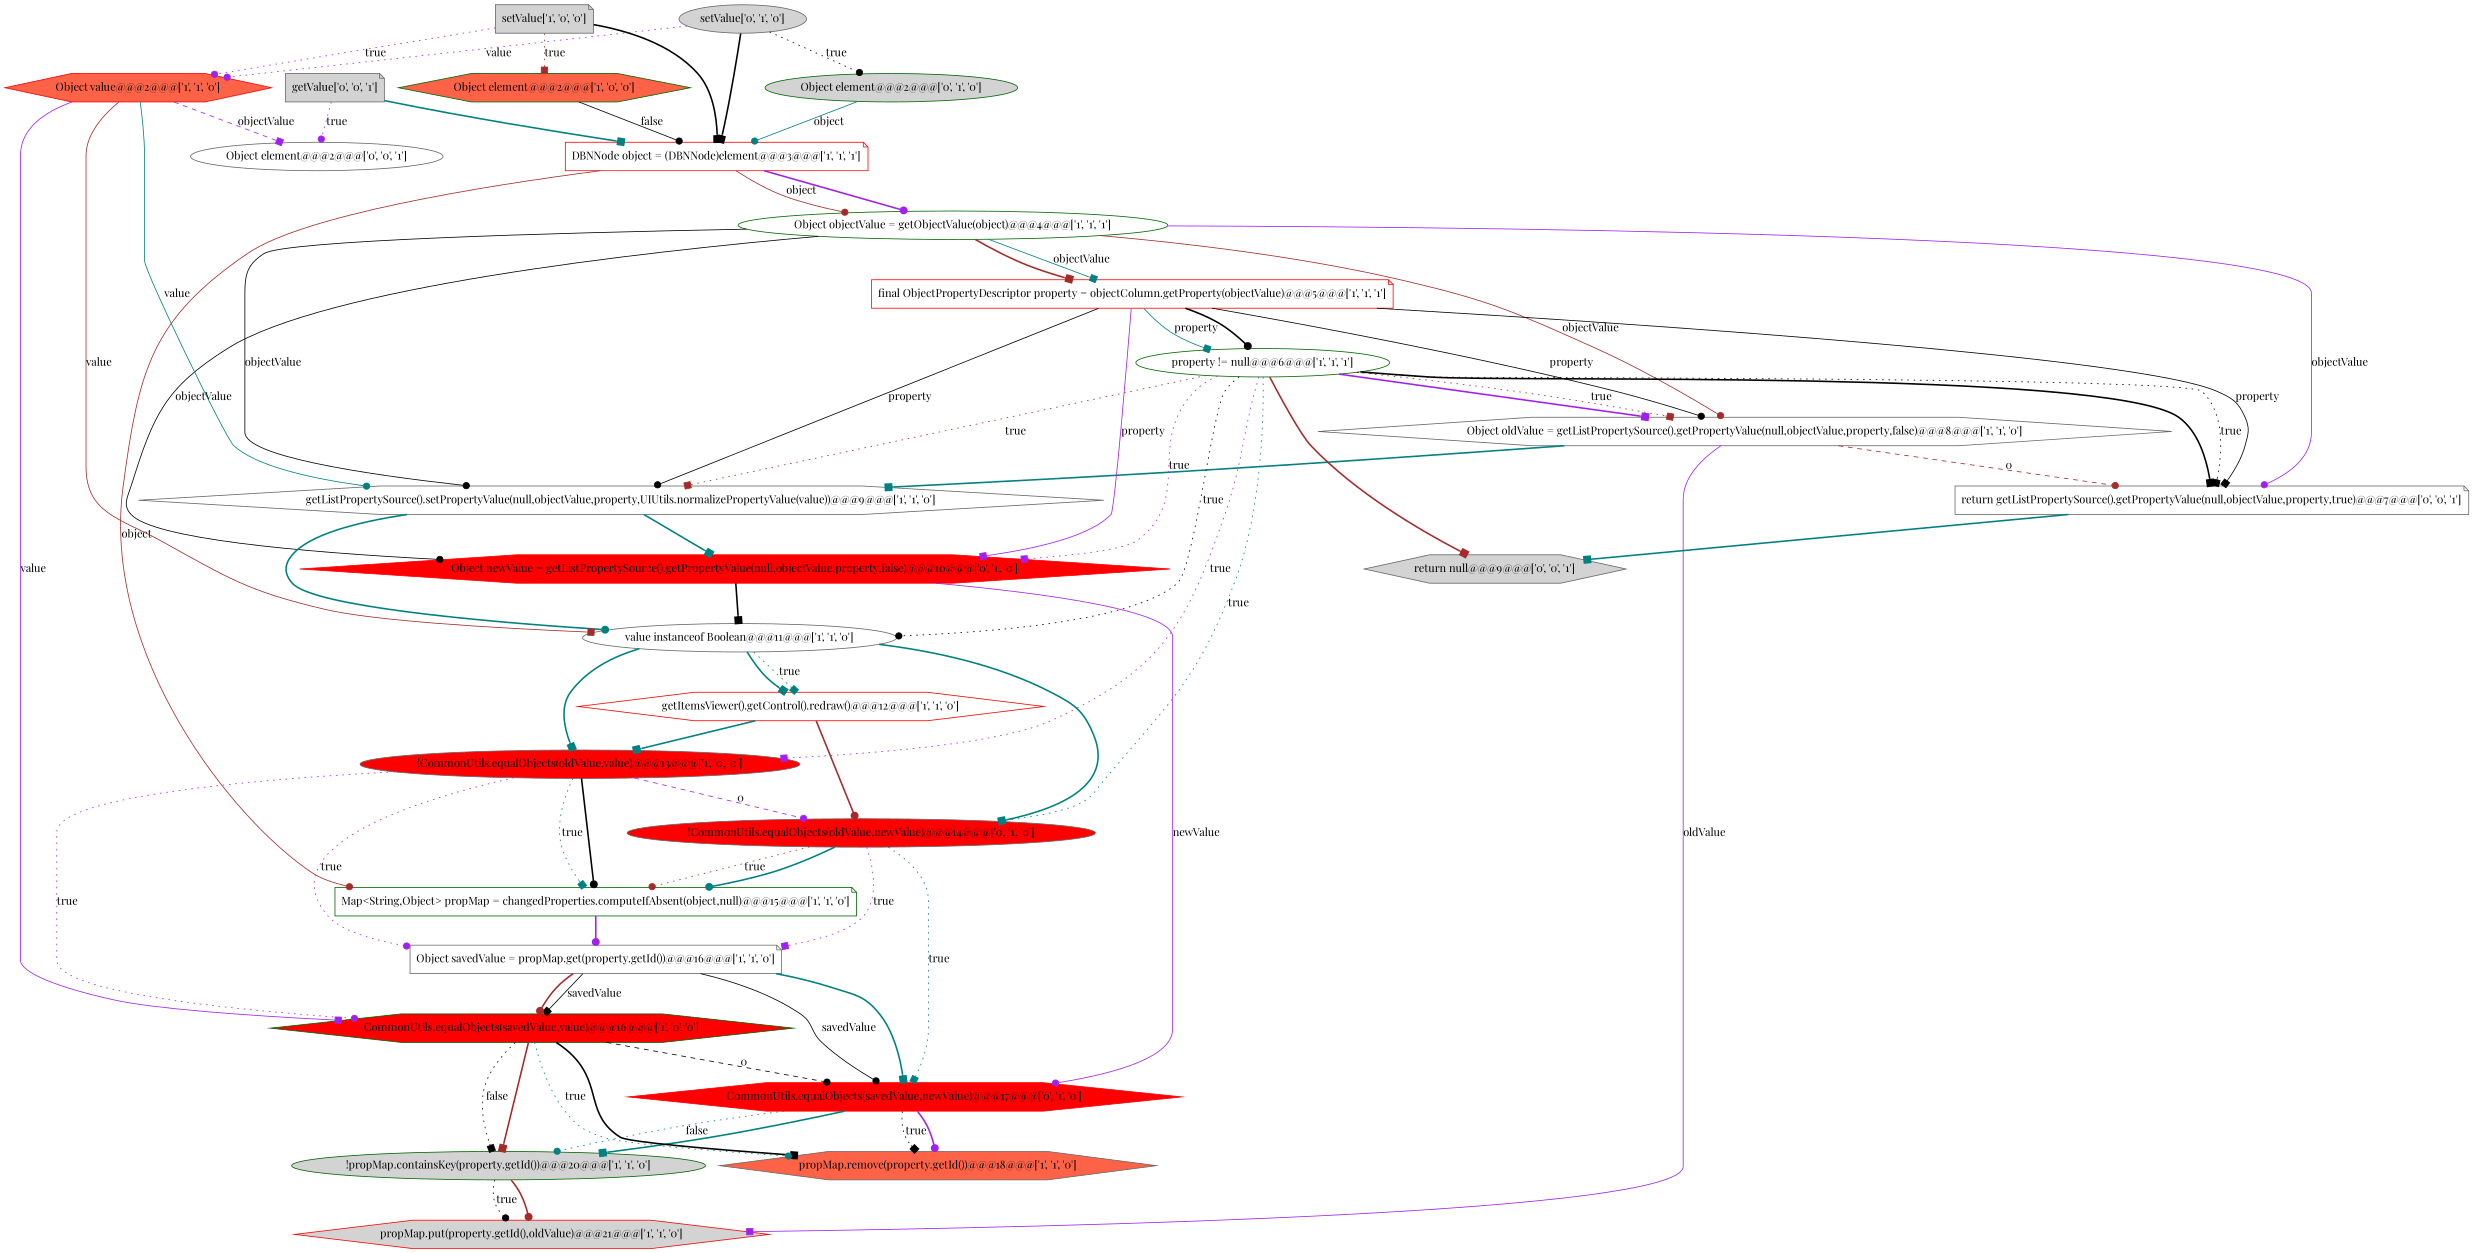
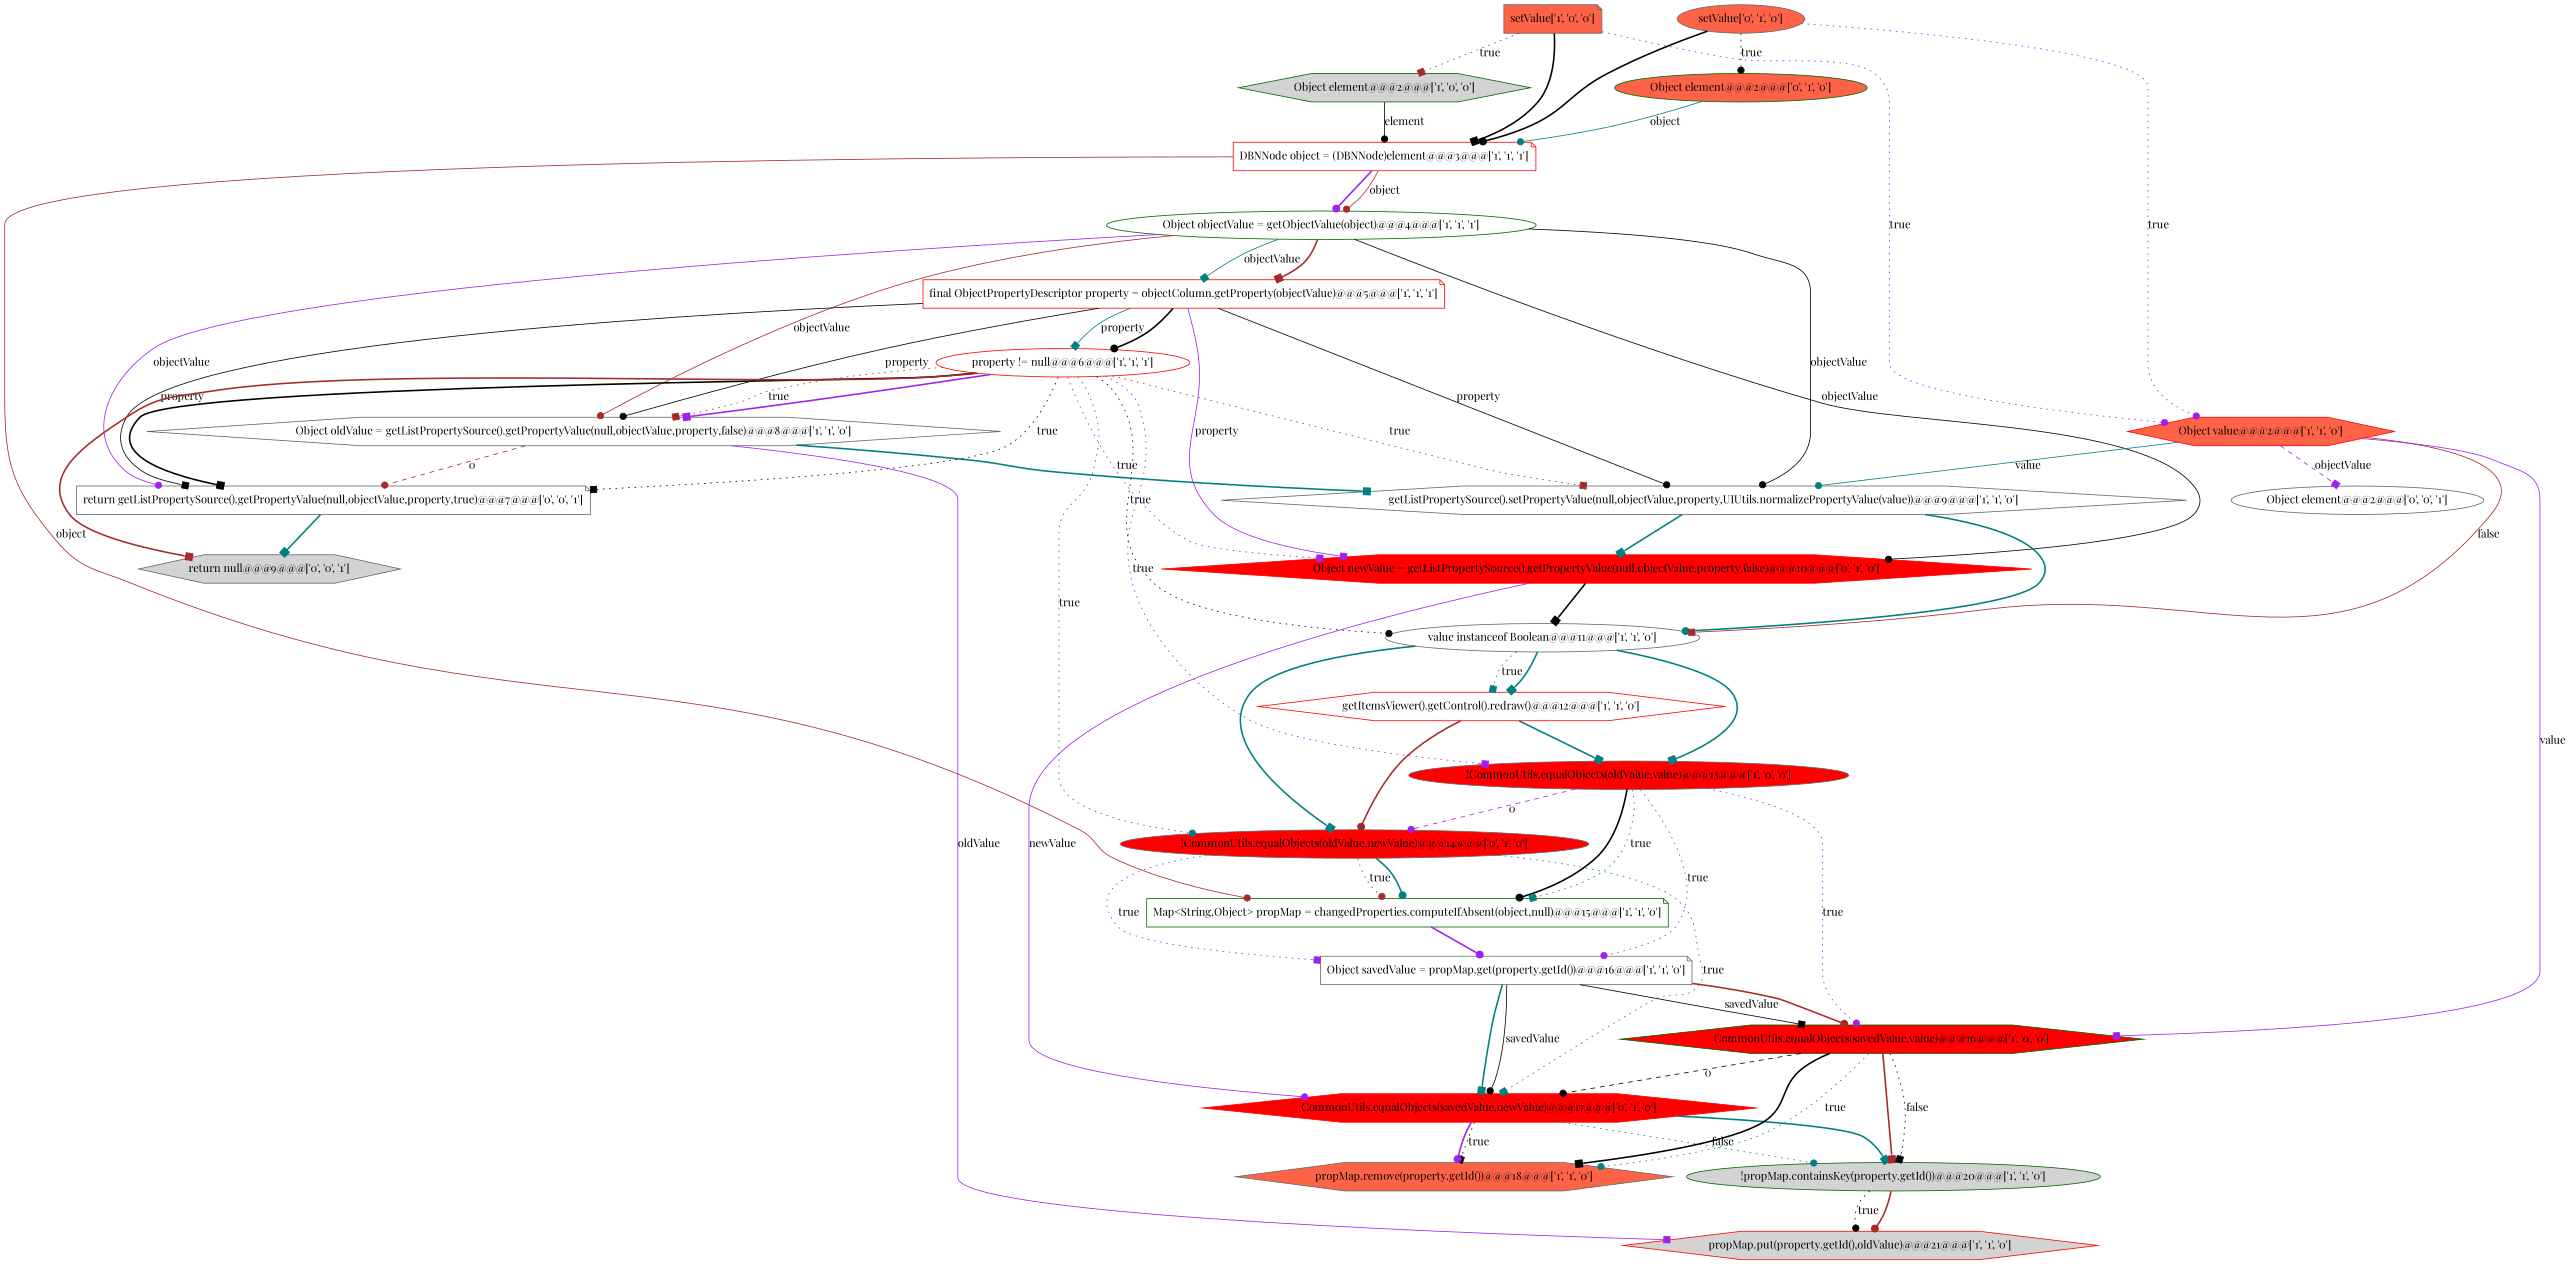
(544, 19) -> (1553, 19)
(743, 19) -> (1741, 19)
(499, 53) -> (2159, 225)
(732, 84) -> (1594, 81)
(335, 88) -> none
(544, 88) -> (1385, 88)
(891, 88) -> (1741, 88)
(652, 122) -> (1405, 122)
(99, 363) -> (2489, 535)
(1263, 363) -> (1063, 363)
